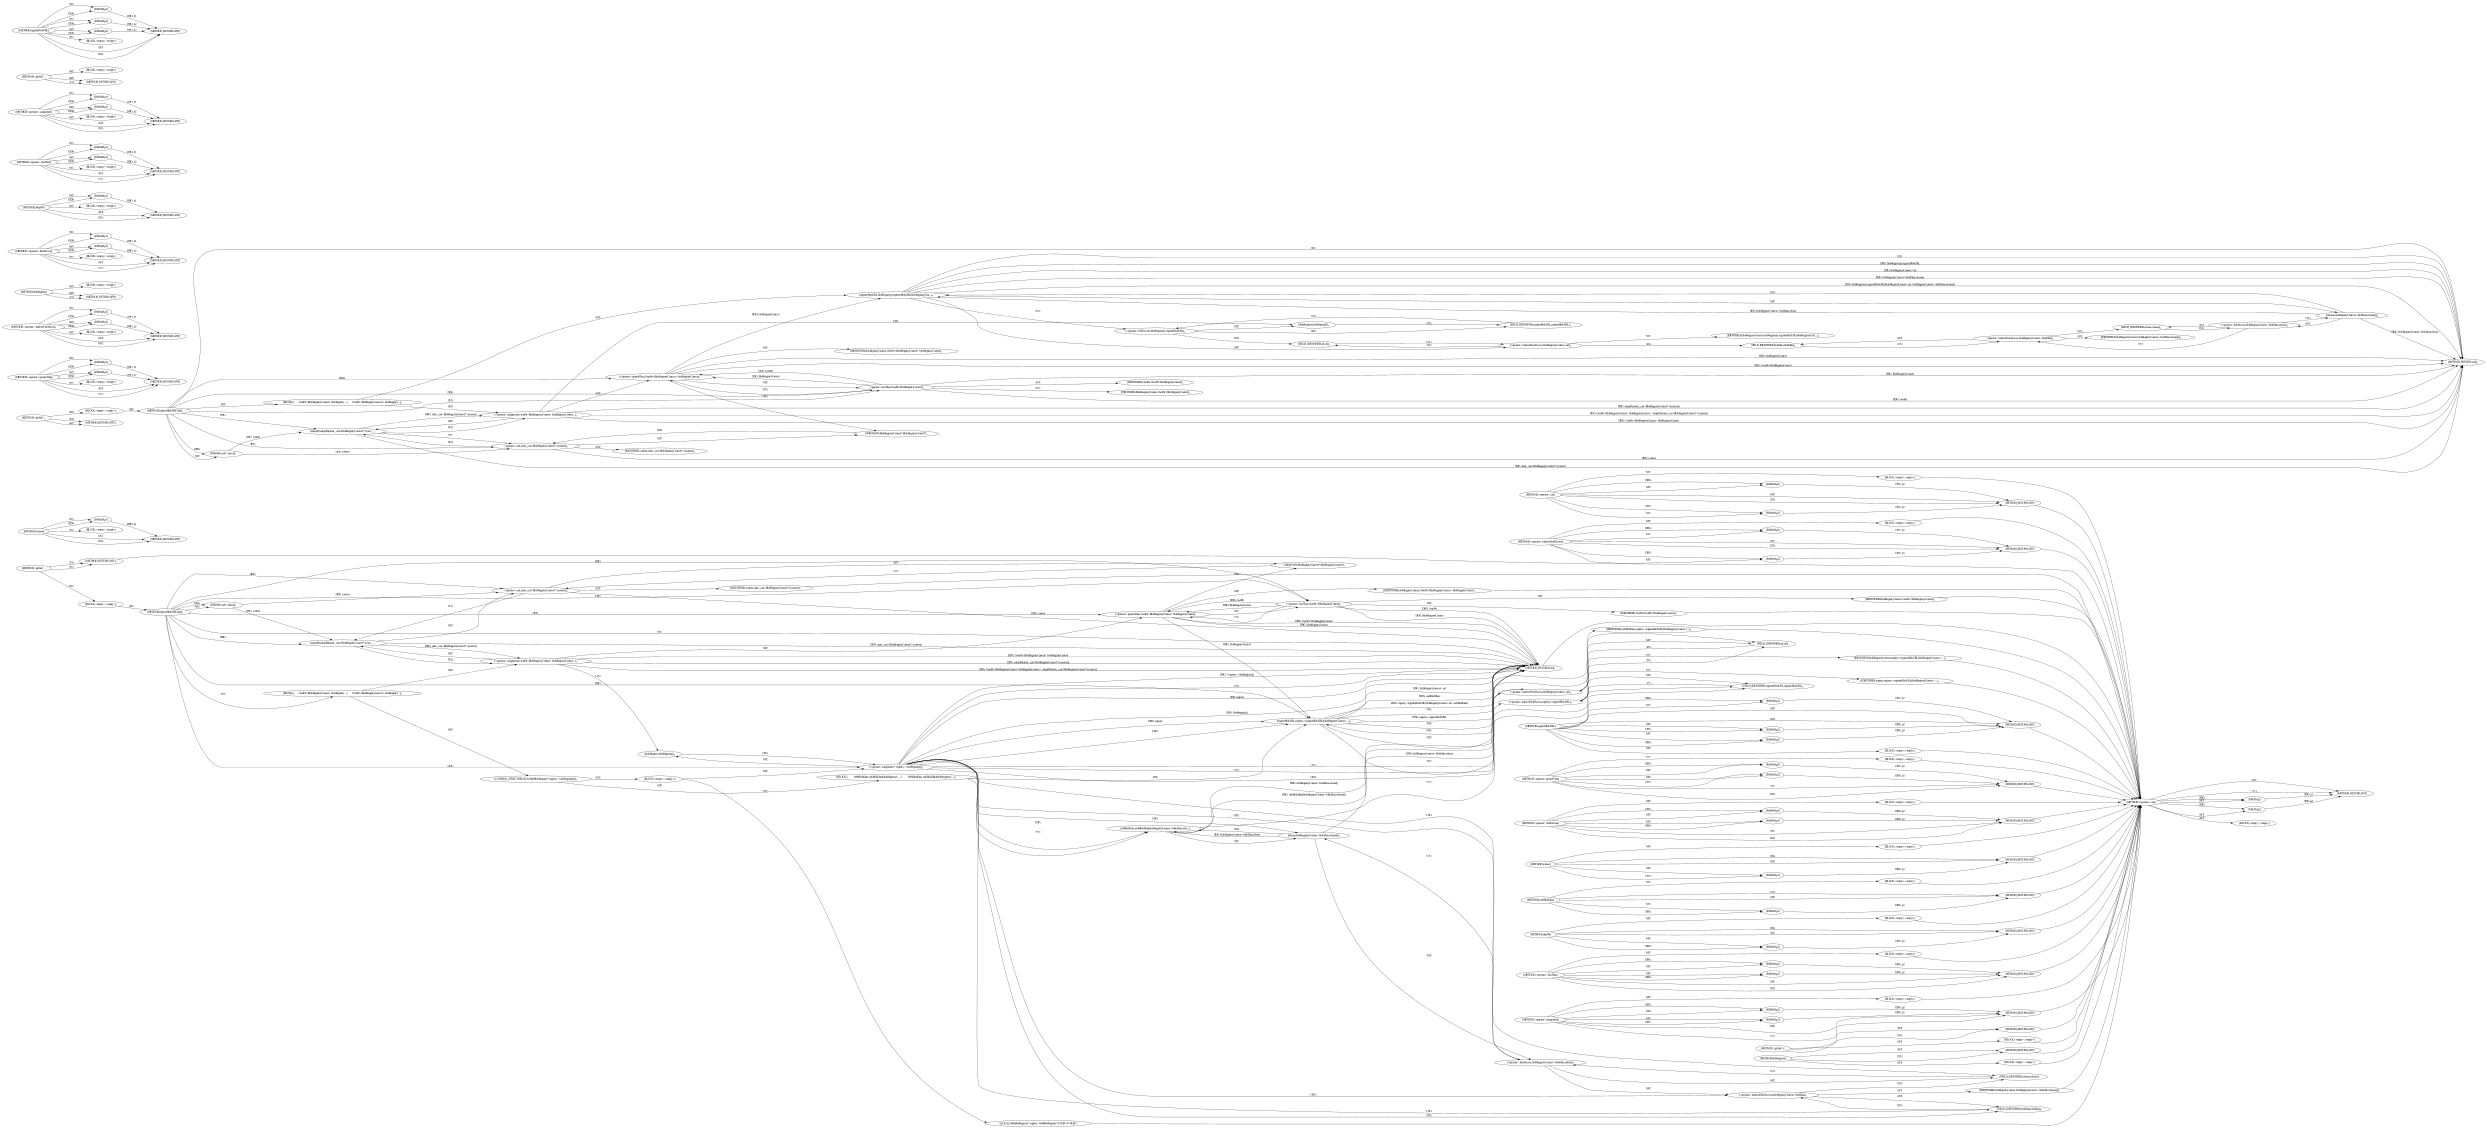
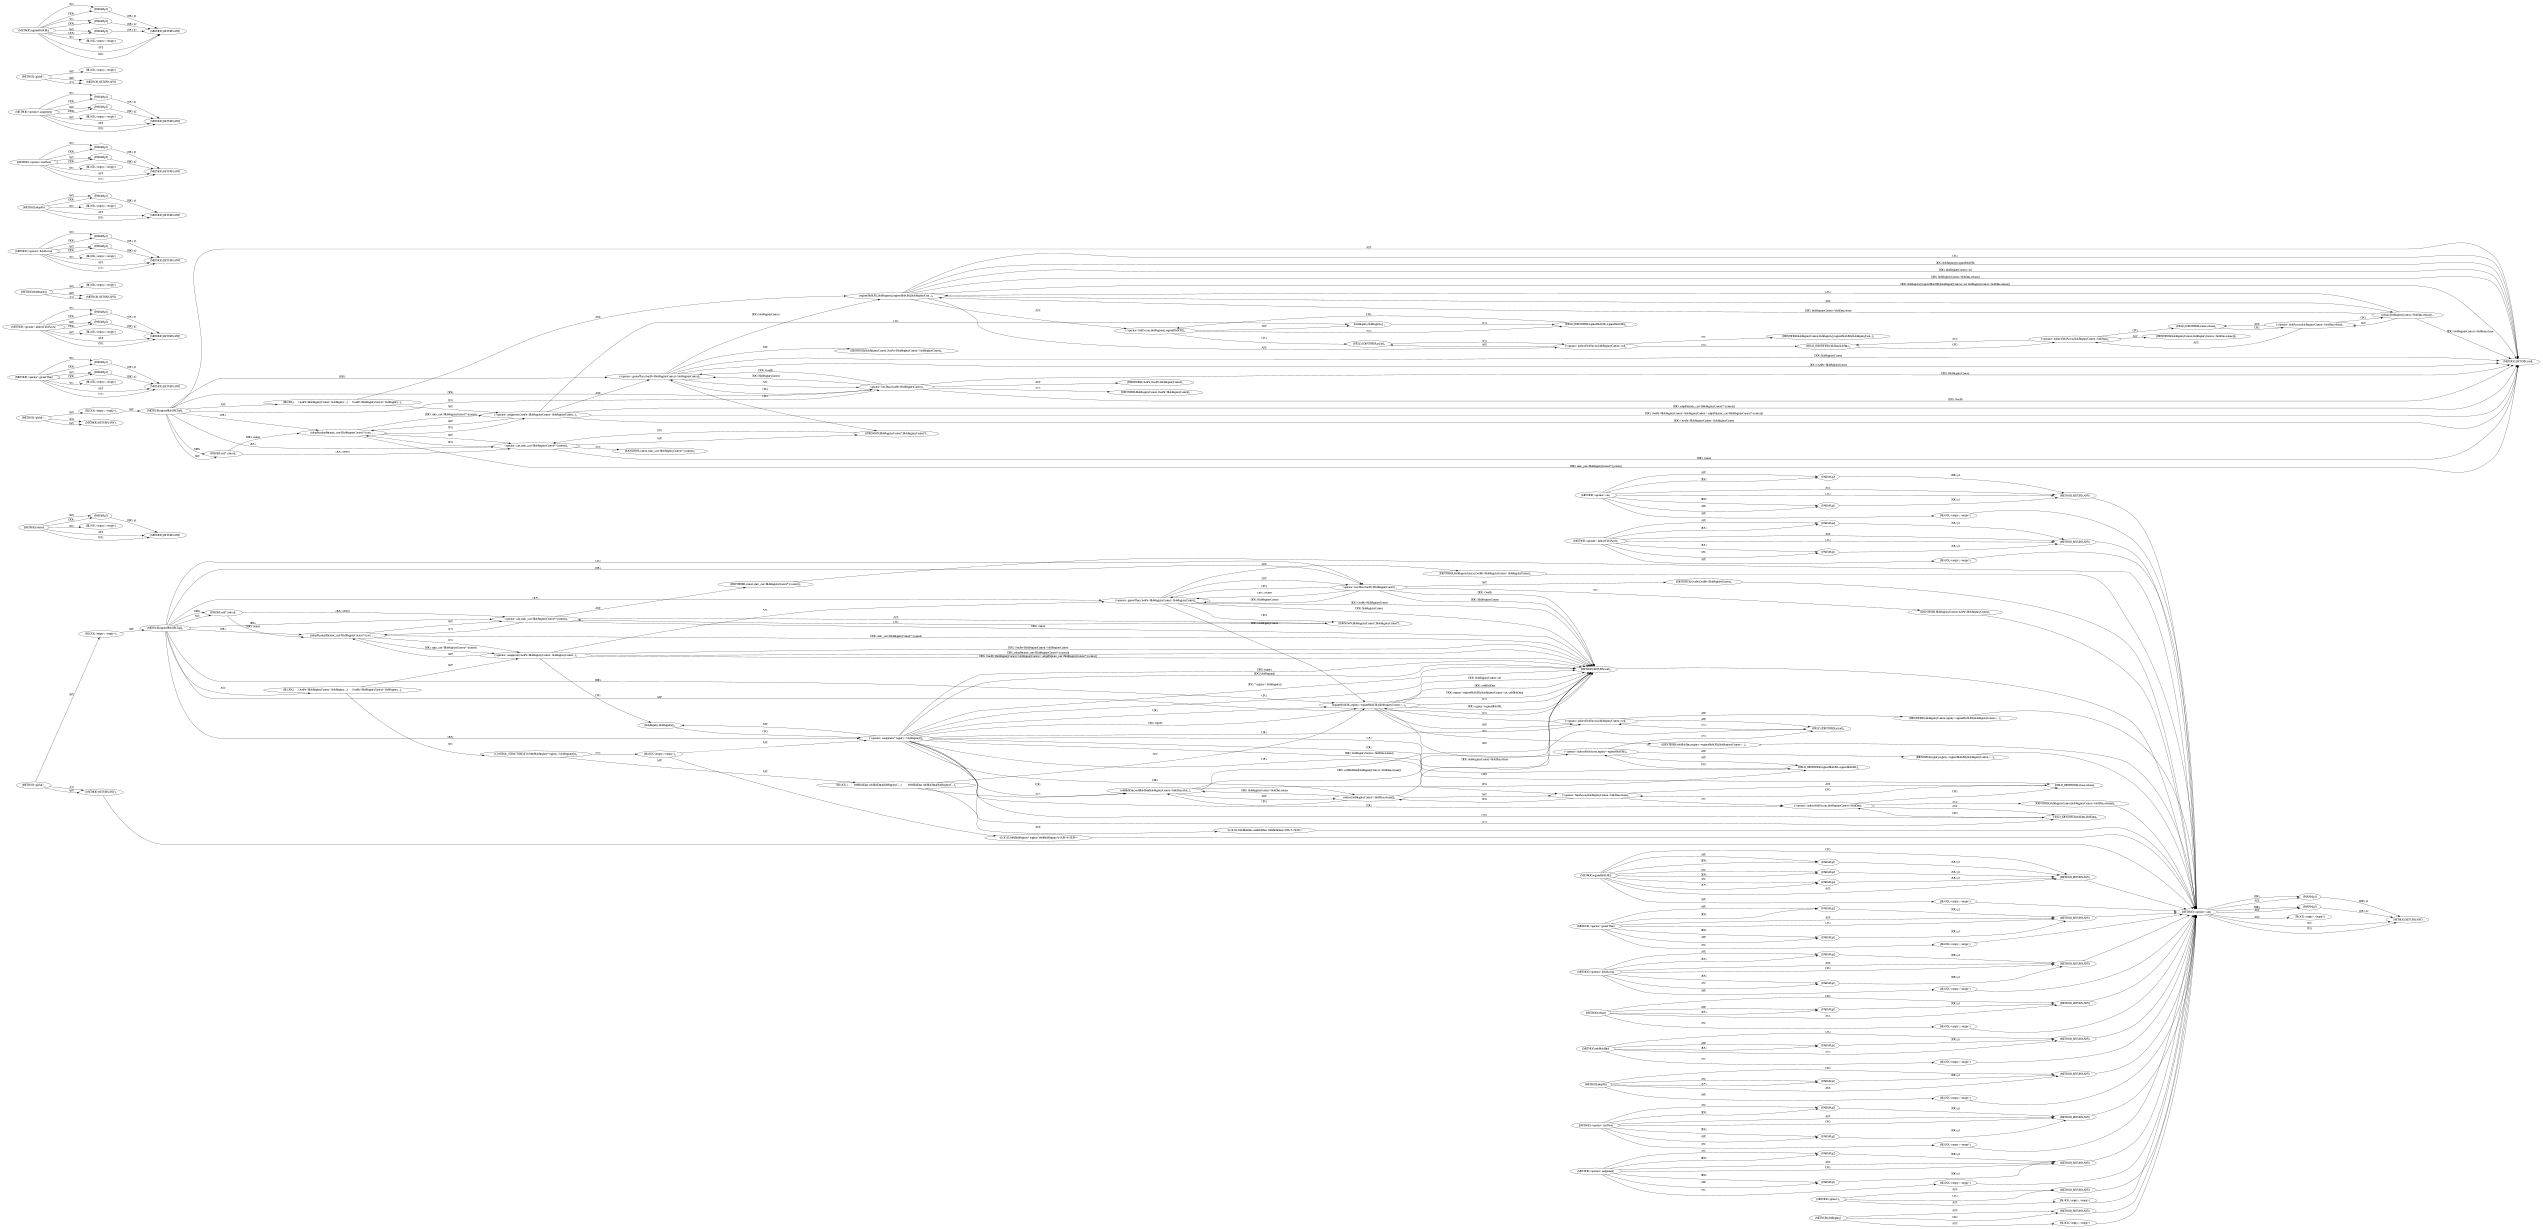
none -> (1265, 830)
